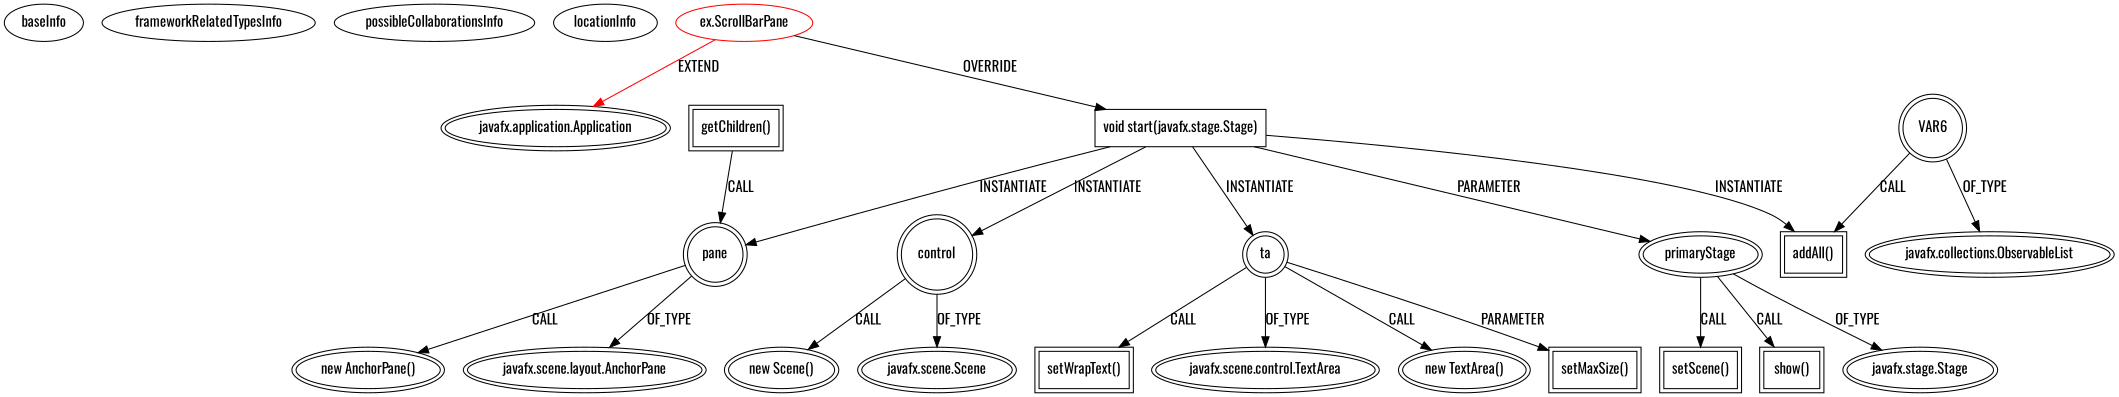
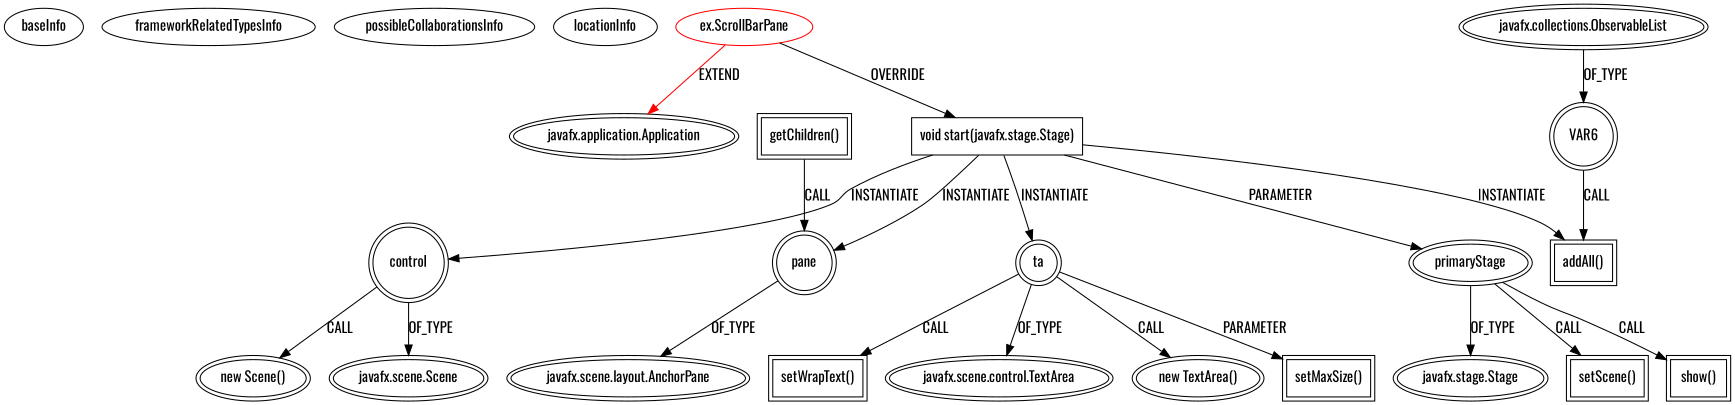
(1961, 191) -> (1583, 71)
(368, 370) -> none
